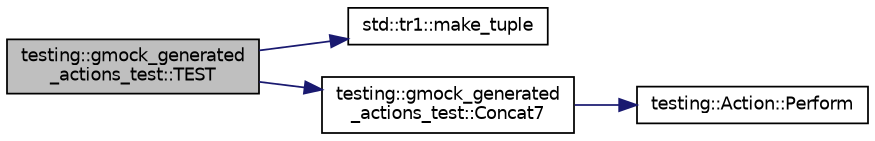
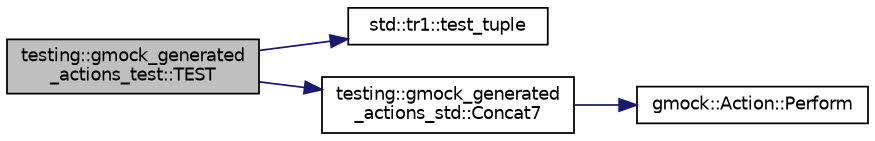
(448, 26) -> (448, 26)
(448, 105) -> (448, 105)
(752, 105) -> (752, 105)
